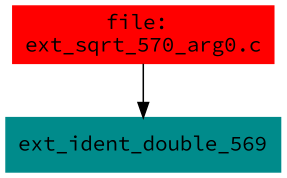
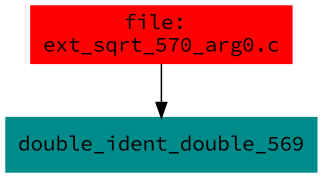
(143, 145) -> (161, 145)
